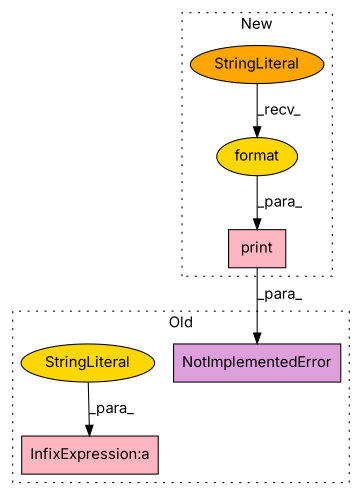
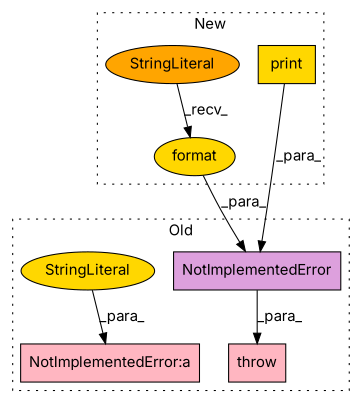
(257, 197) -> (221, 209)
(257, 249) -> (287, 65)
none -> (257, 363)
(90, 455) -> (110, 363)
